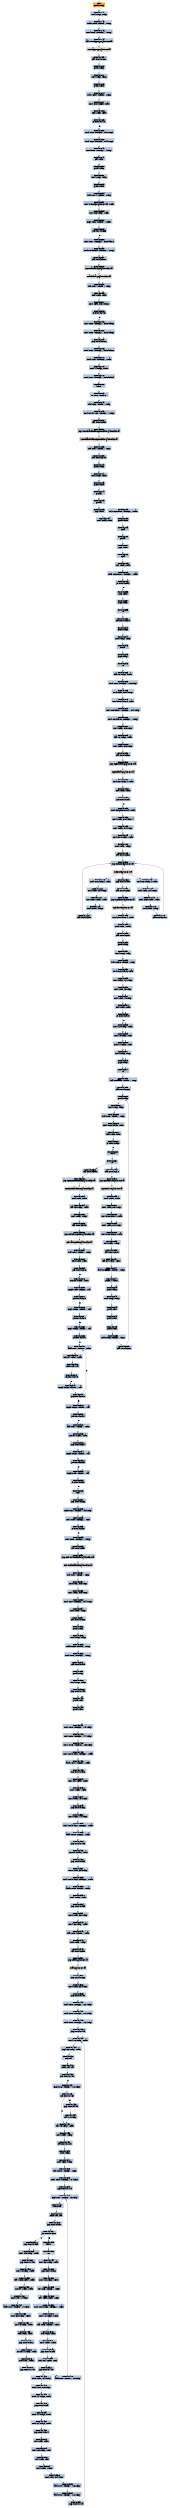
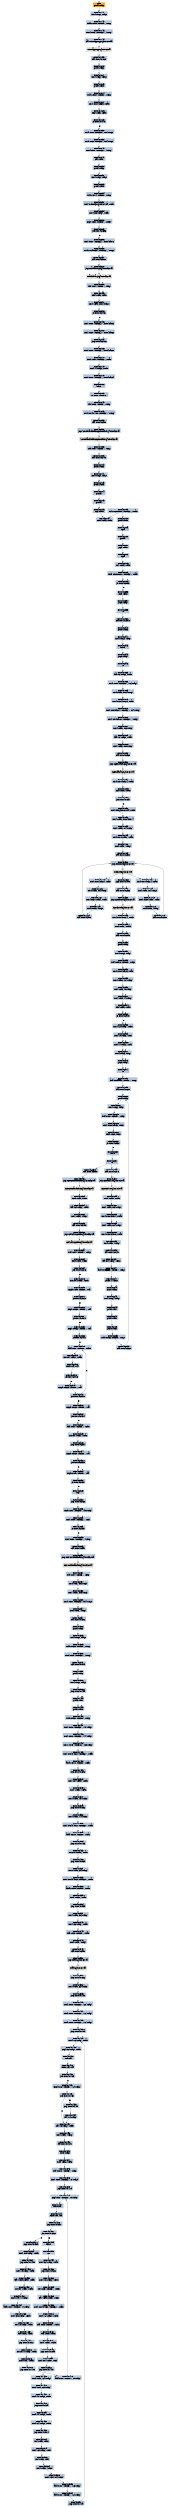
none -> (78, 1717)
